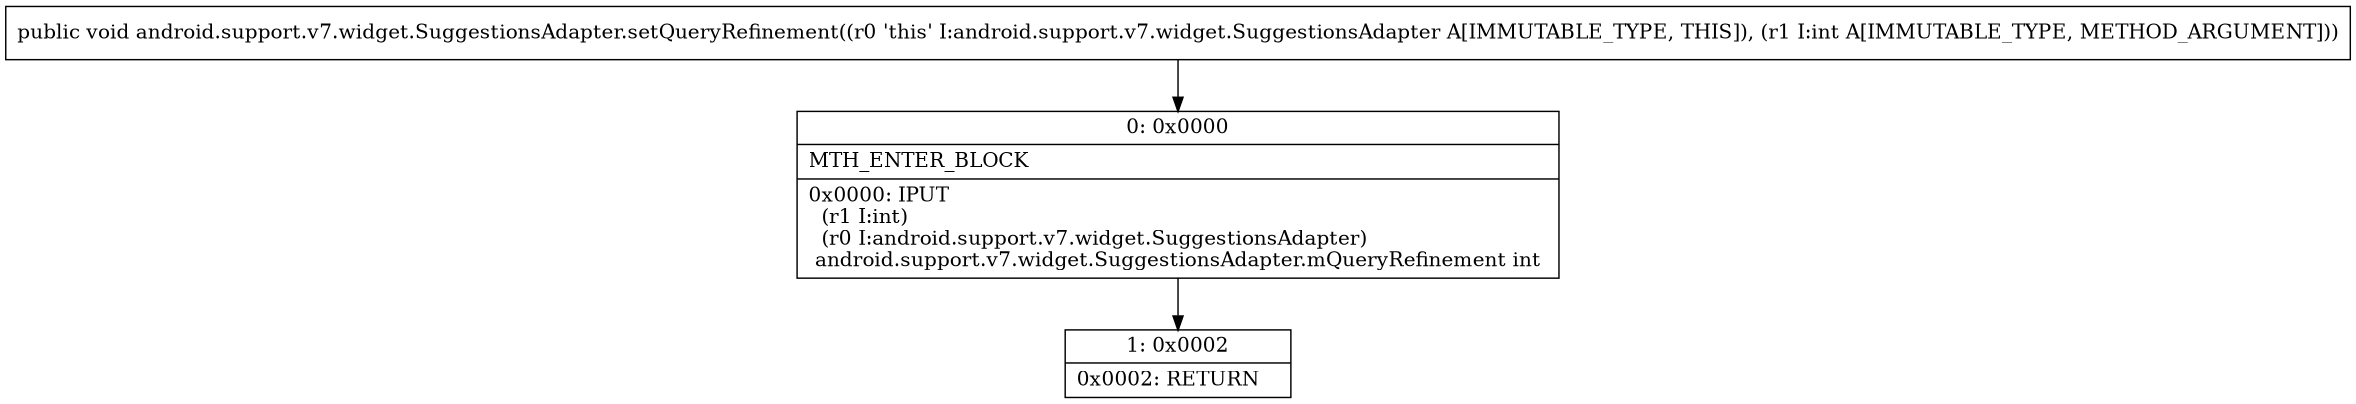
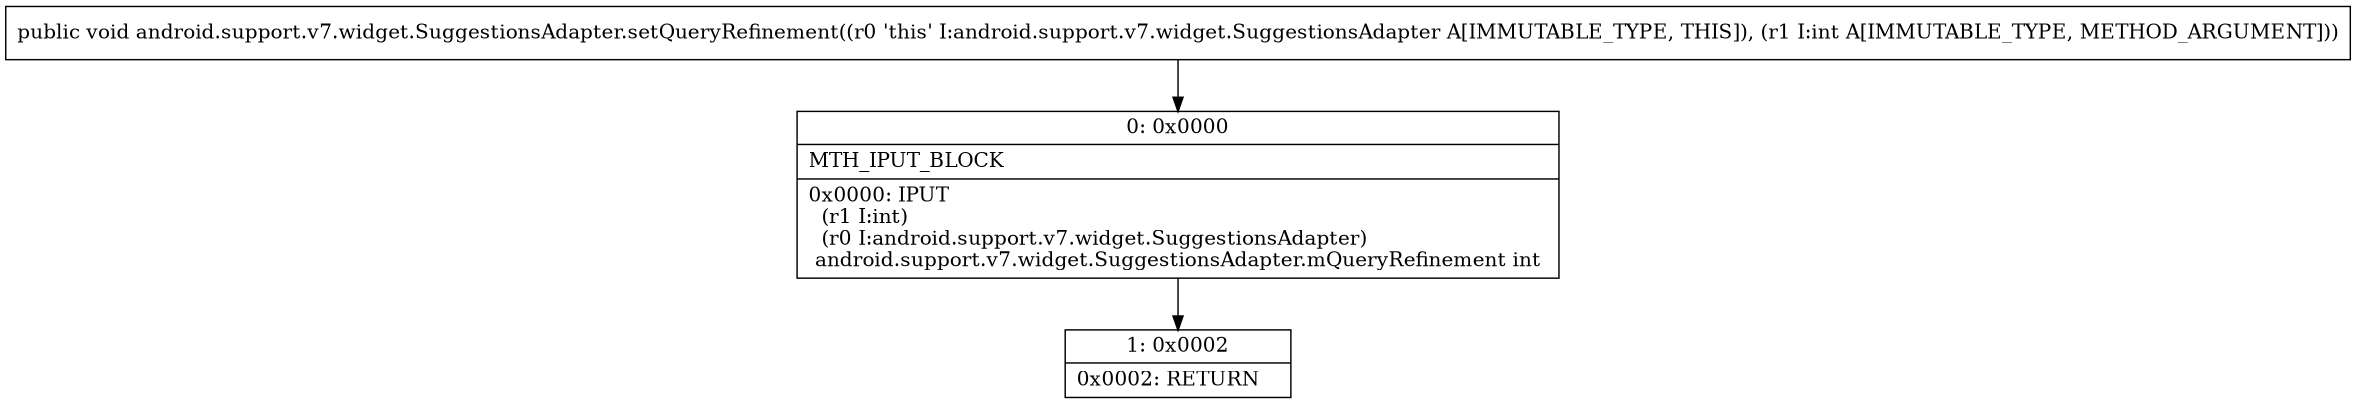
(919, 161) -> (906, 161)
